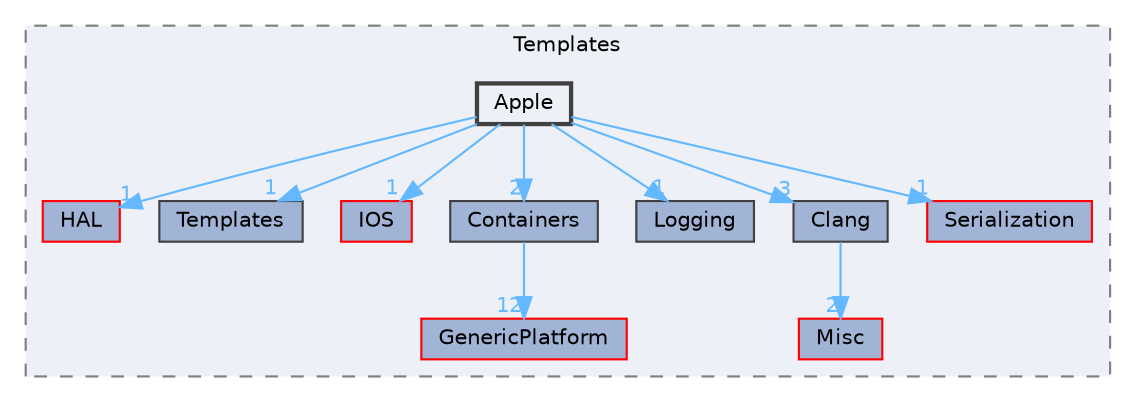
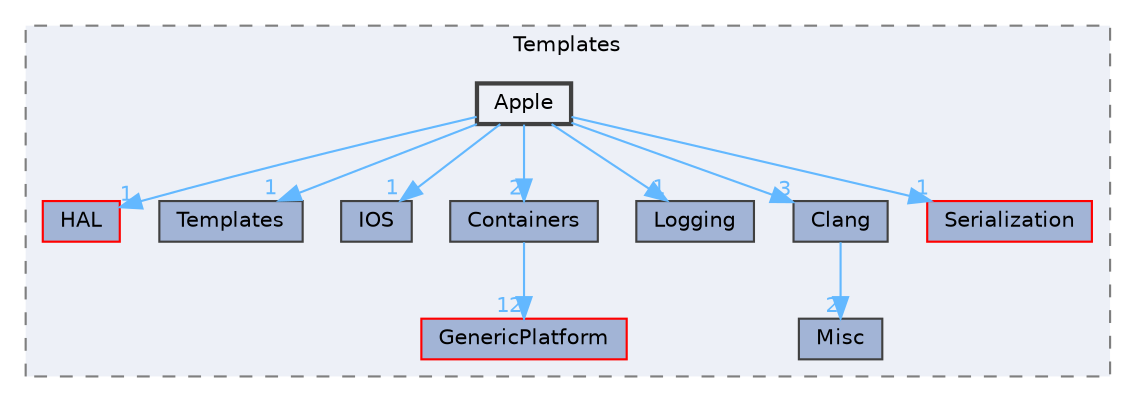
(376, 221) -> (376, 221)
(841, 339) -> (841, 339)
